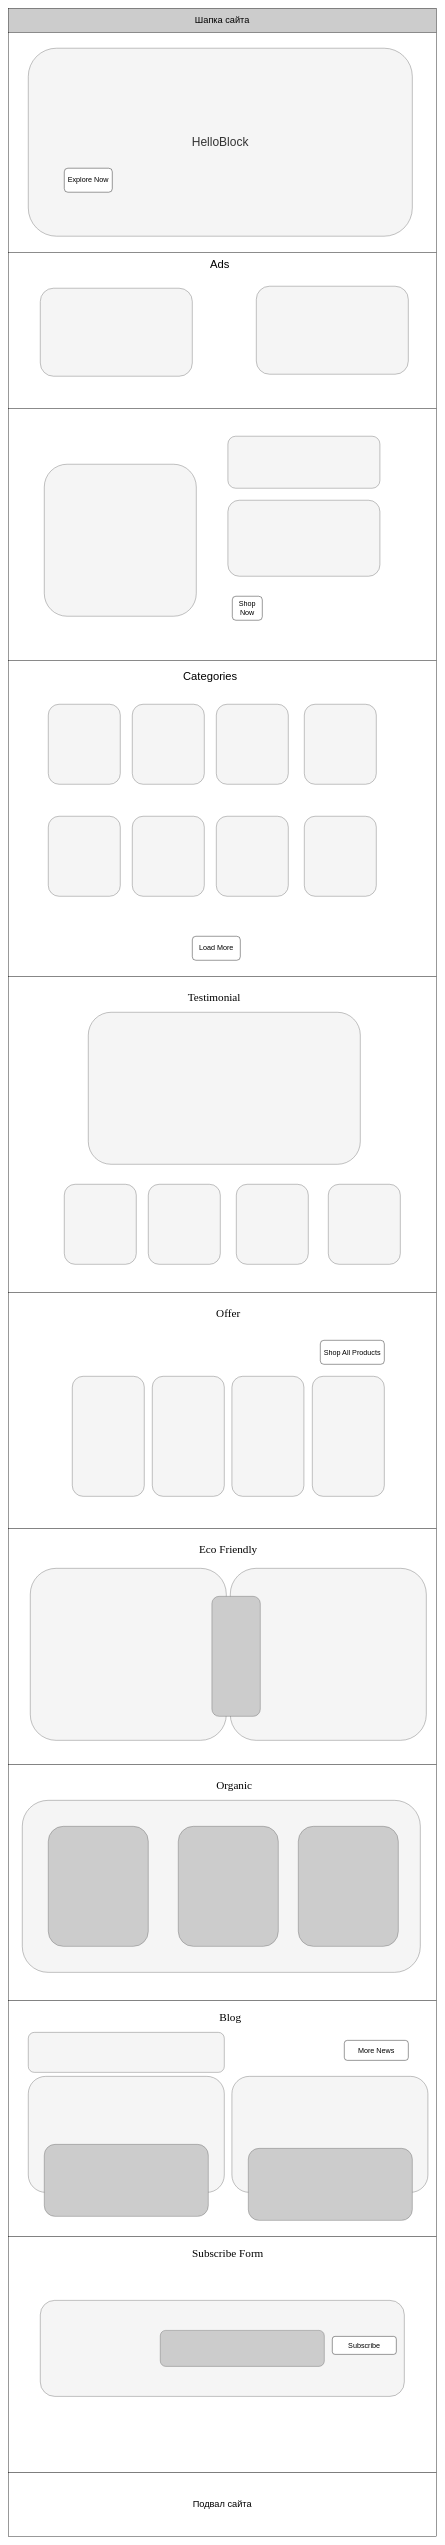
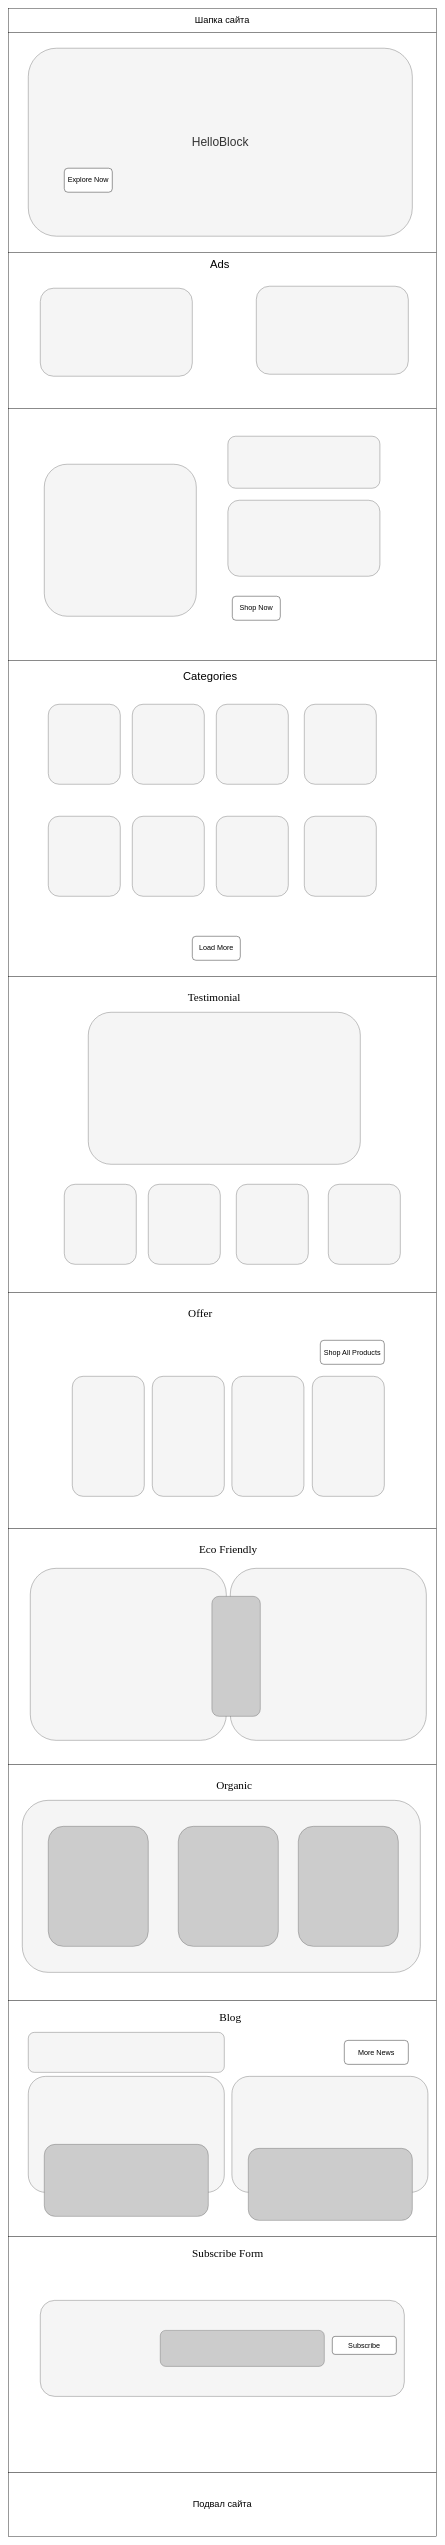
(222, 20) -> (222, 20)
(247, 608) -> (256, 608)
(228, 1316) -> (200, 1316)
(376, 2050) -> (376, 2052)
